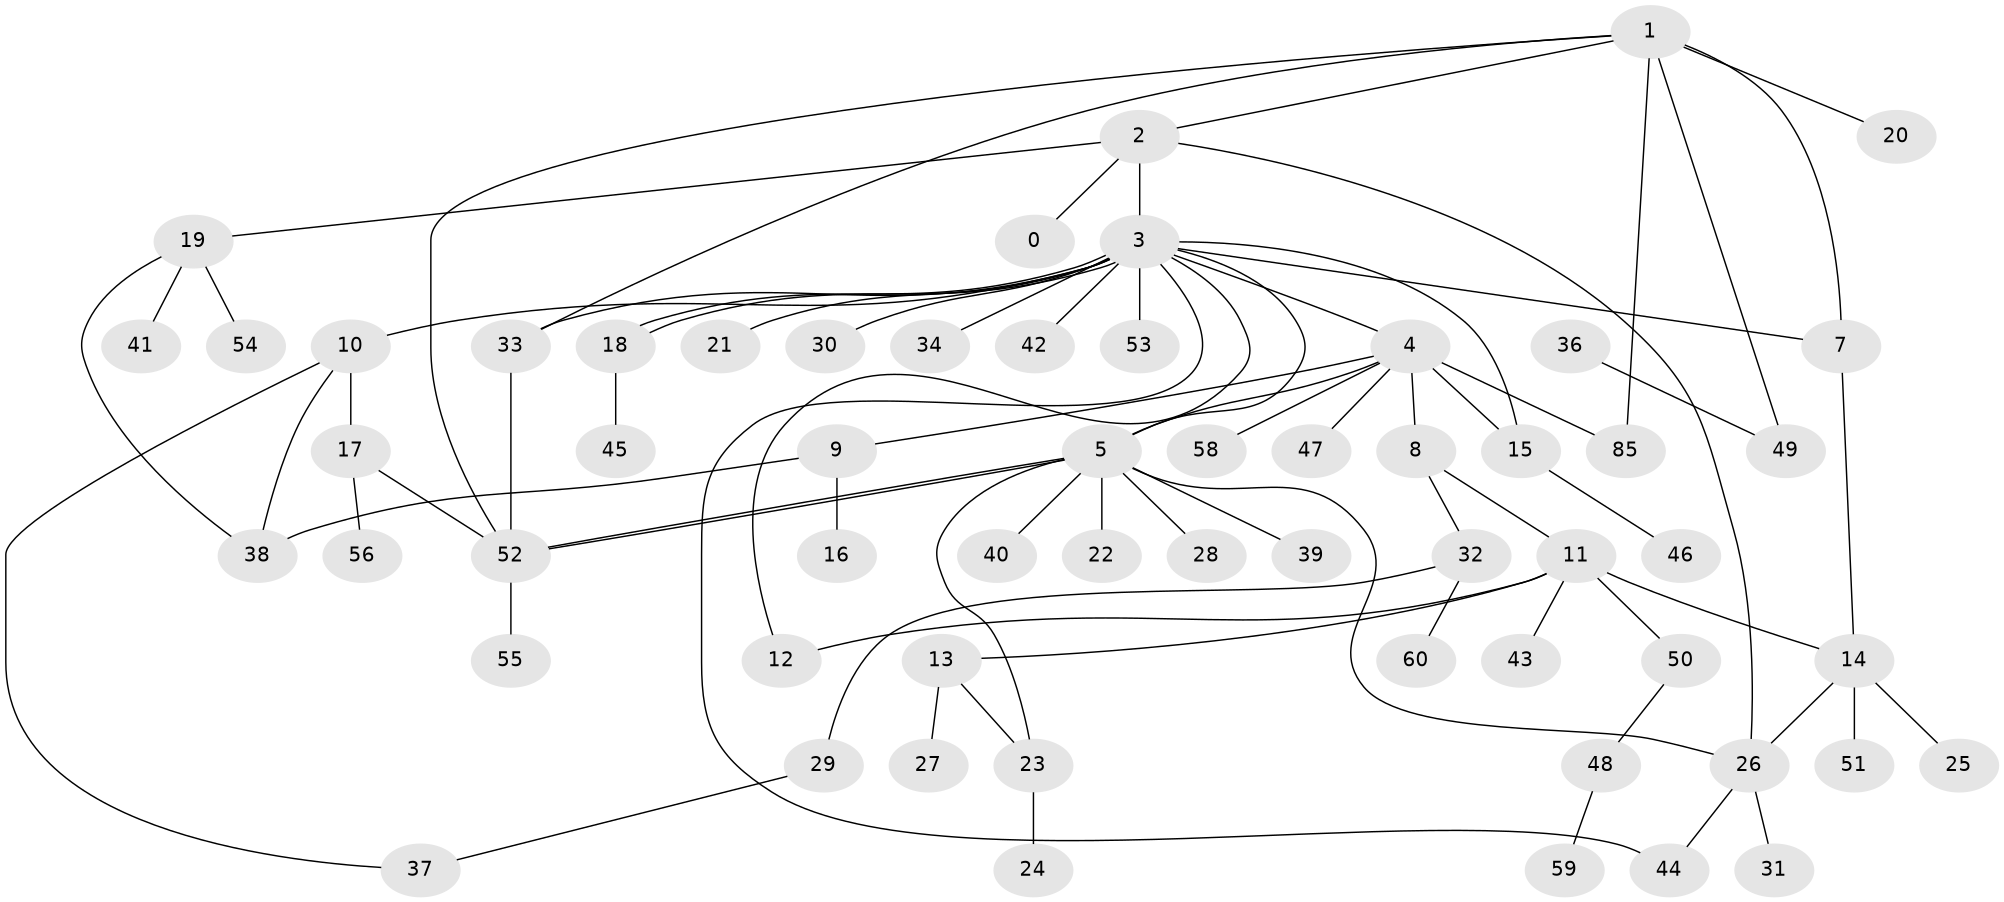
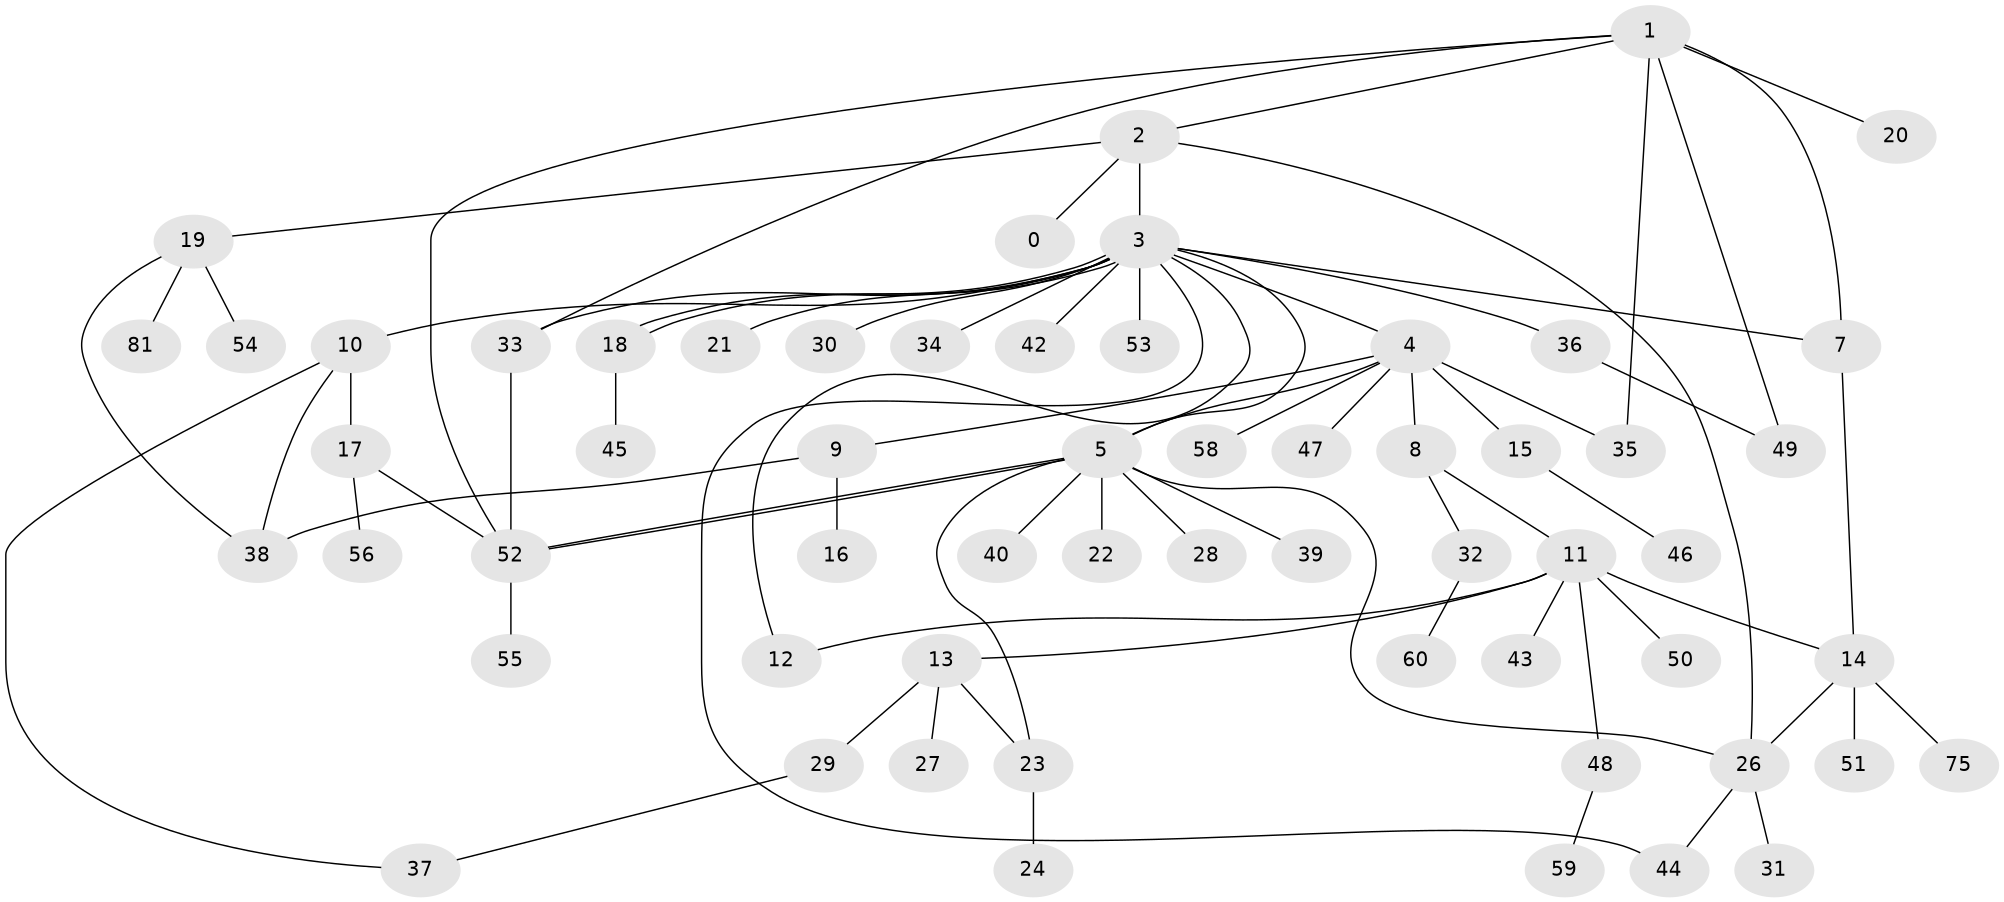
(1345, 263) -> (1387, 288)
(141, 346) -> (141, 346)
(1626, 451) -> (1626, 451)
(1099, 594) -> (883, 713)
(1641, 713) -> (1589, 661)
(1959, 766) -> (1959, 766)
